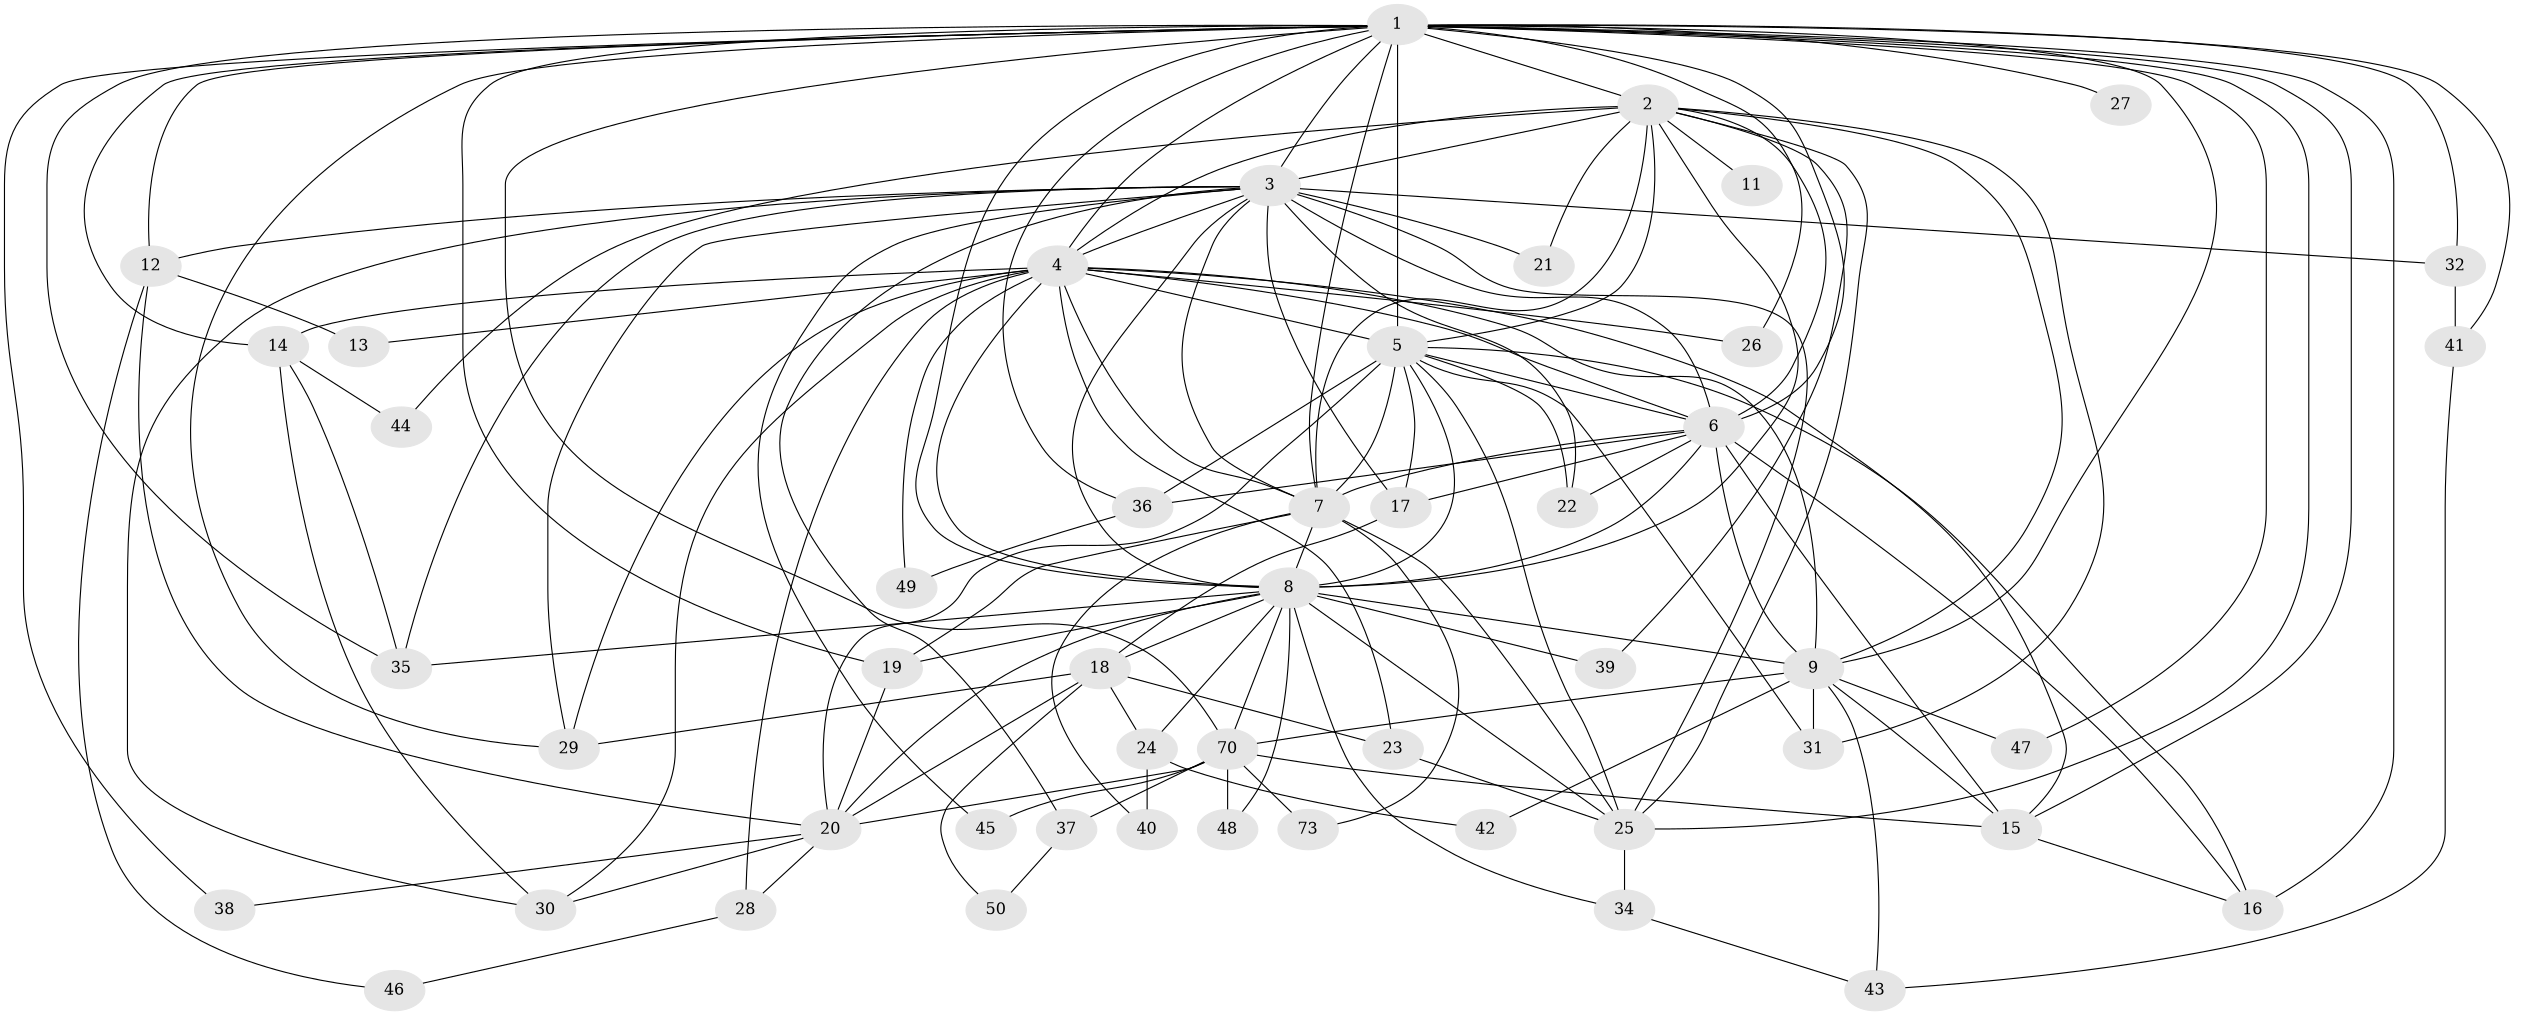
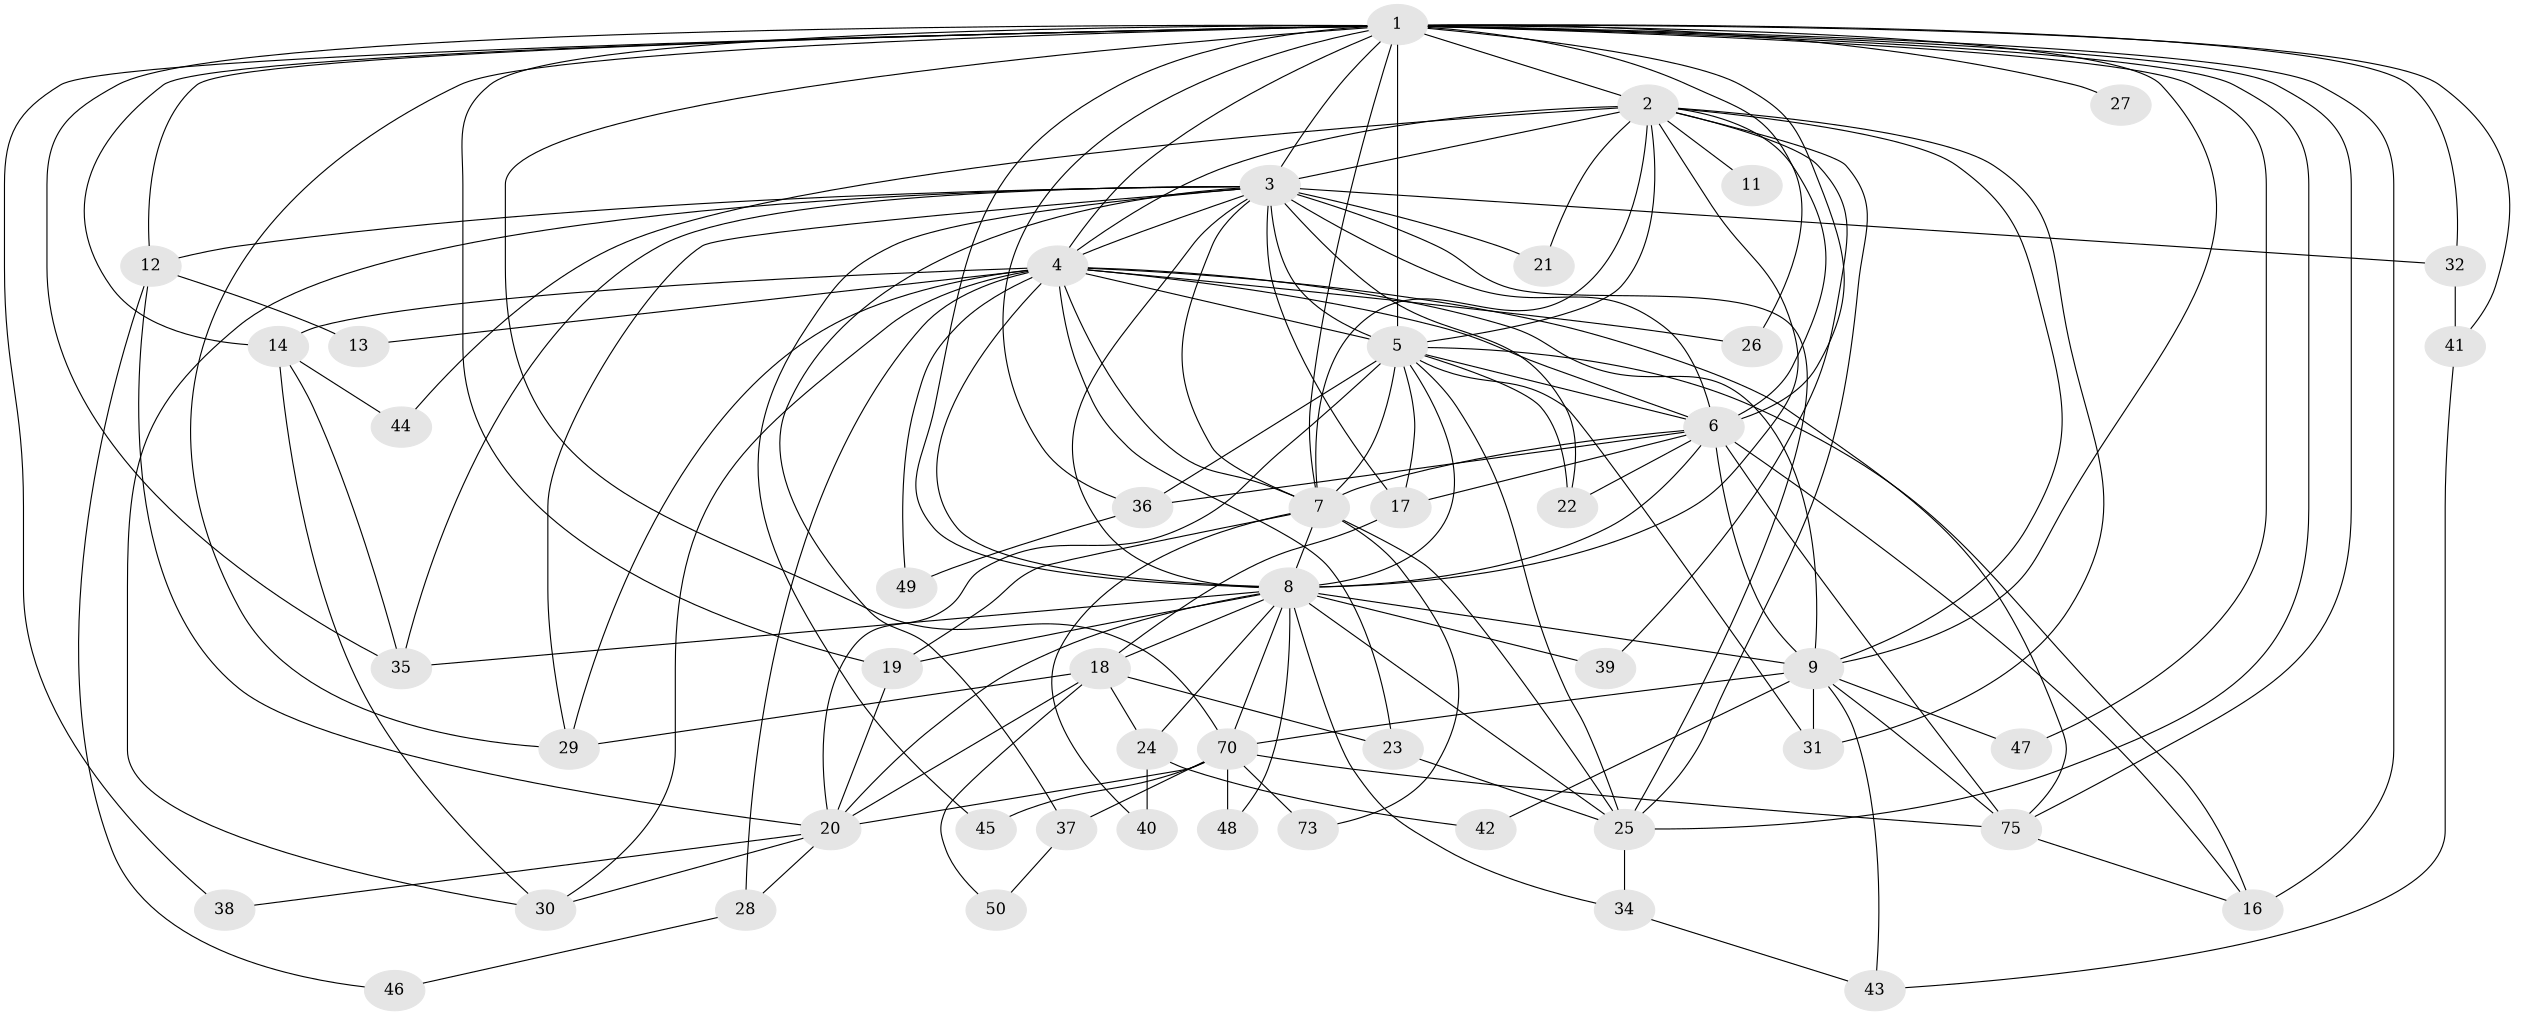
none -> (1289, 273)
(2011, 830) -> (2011, 830)
